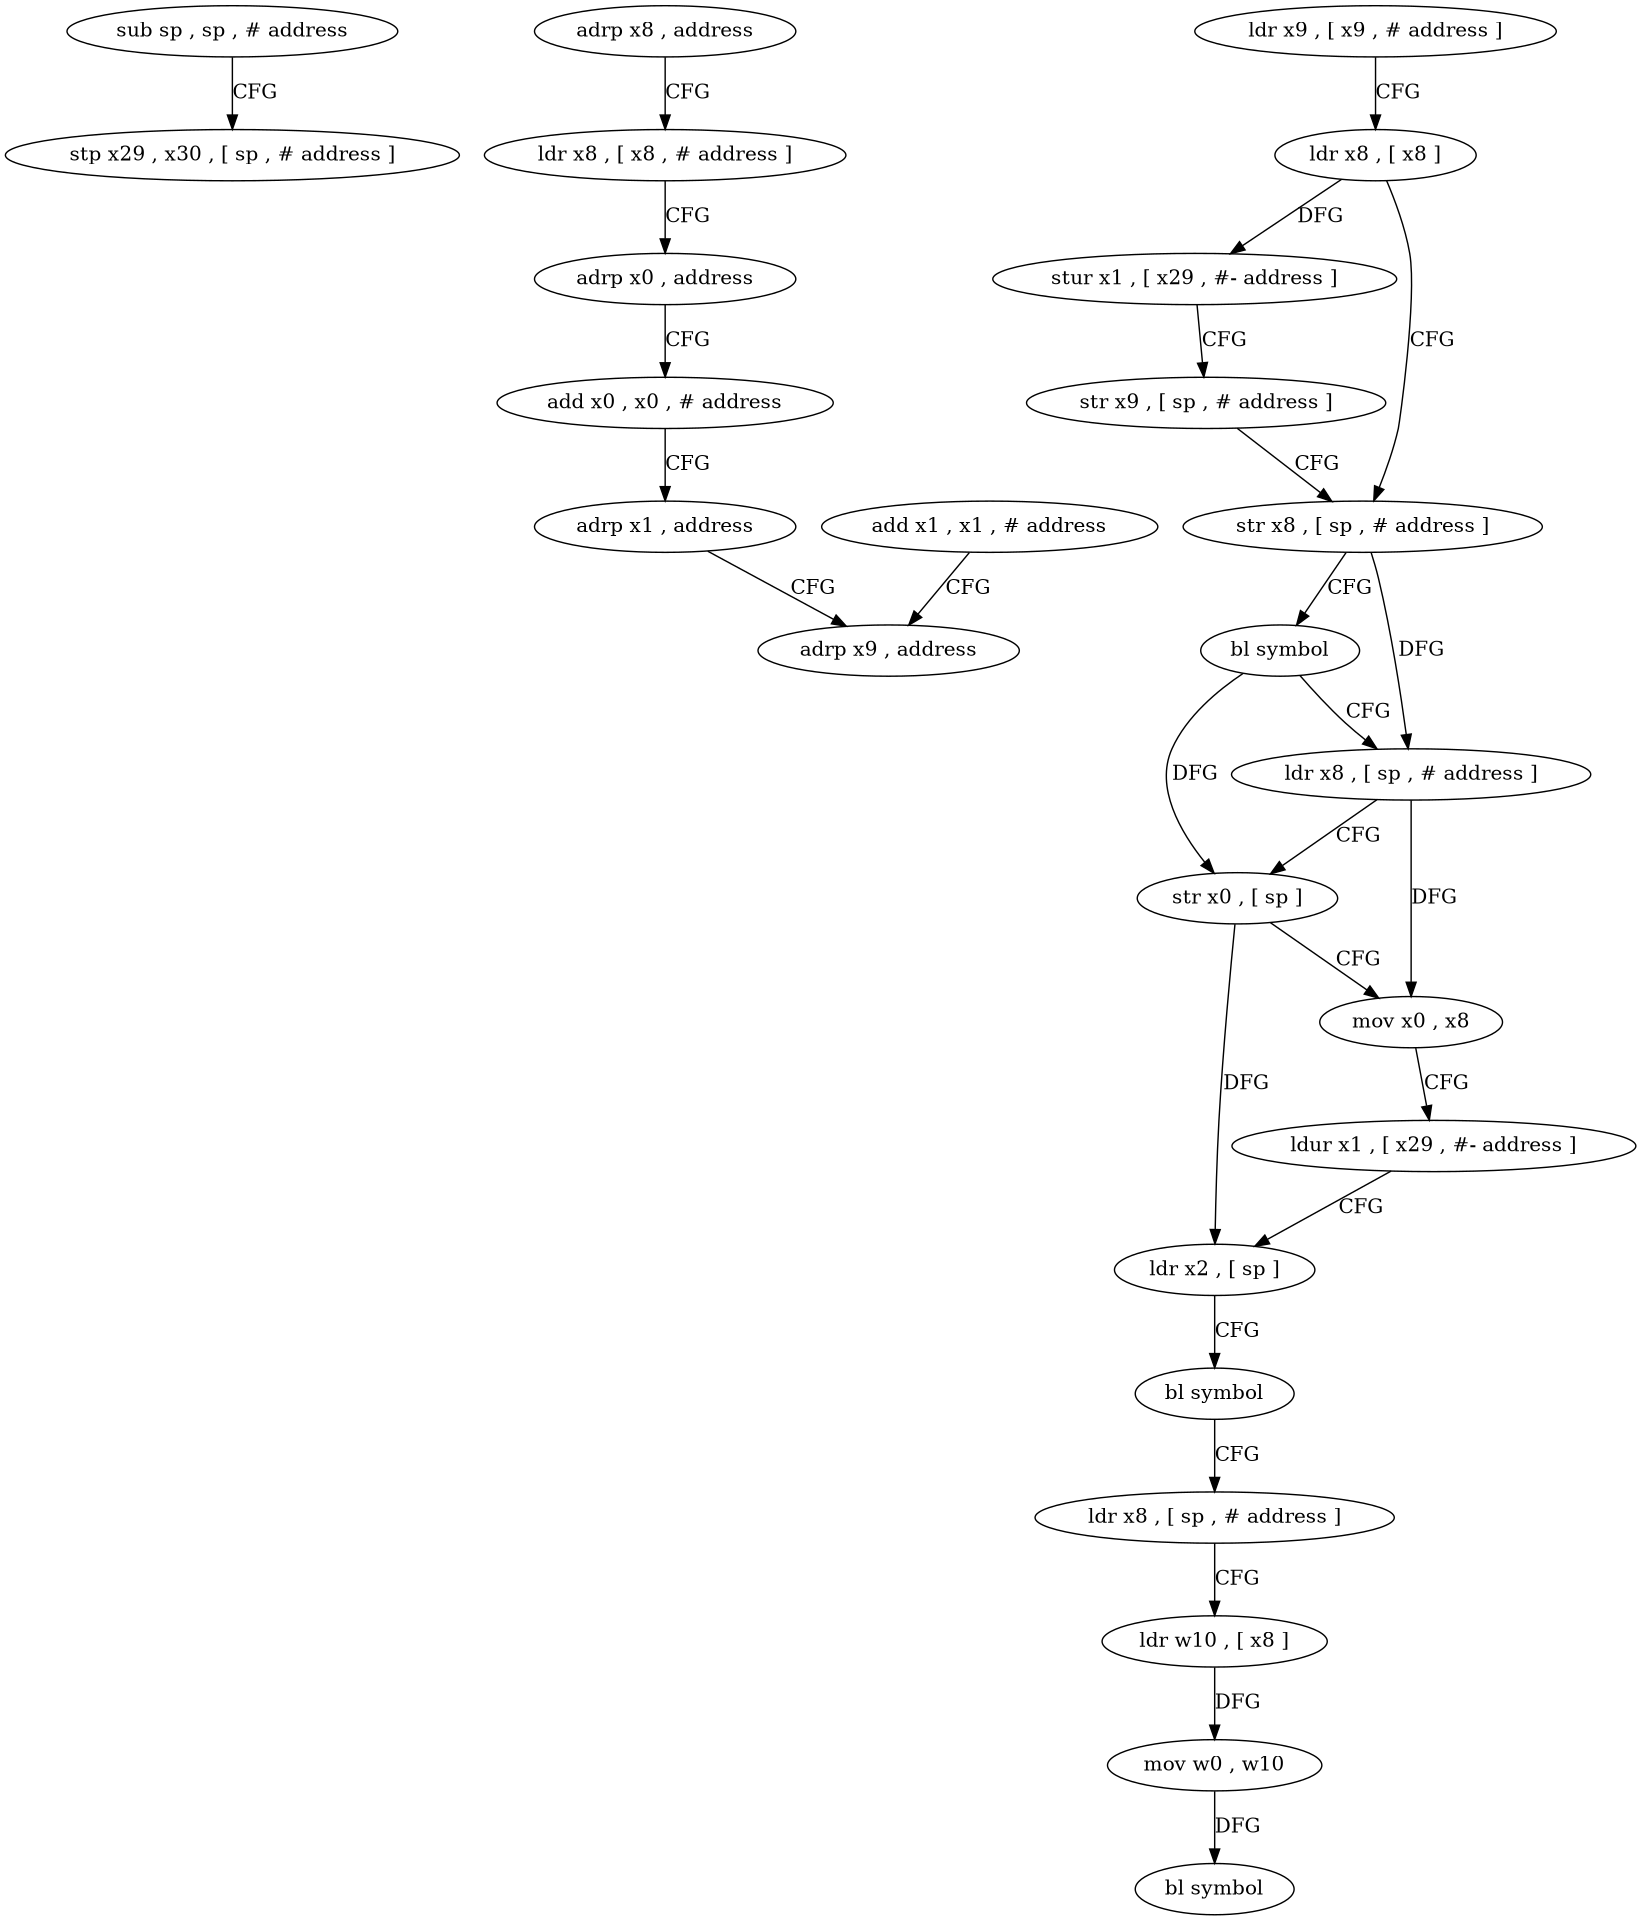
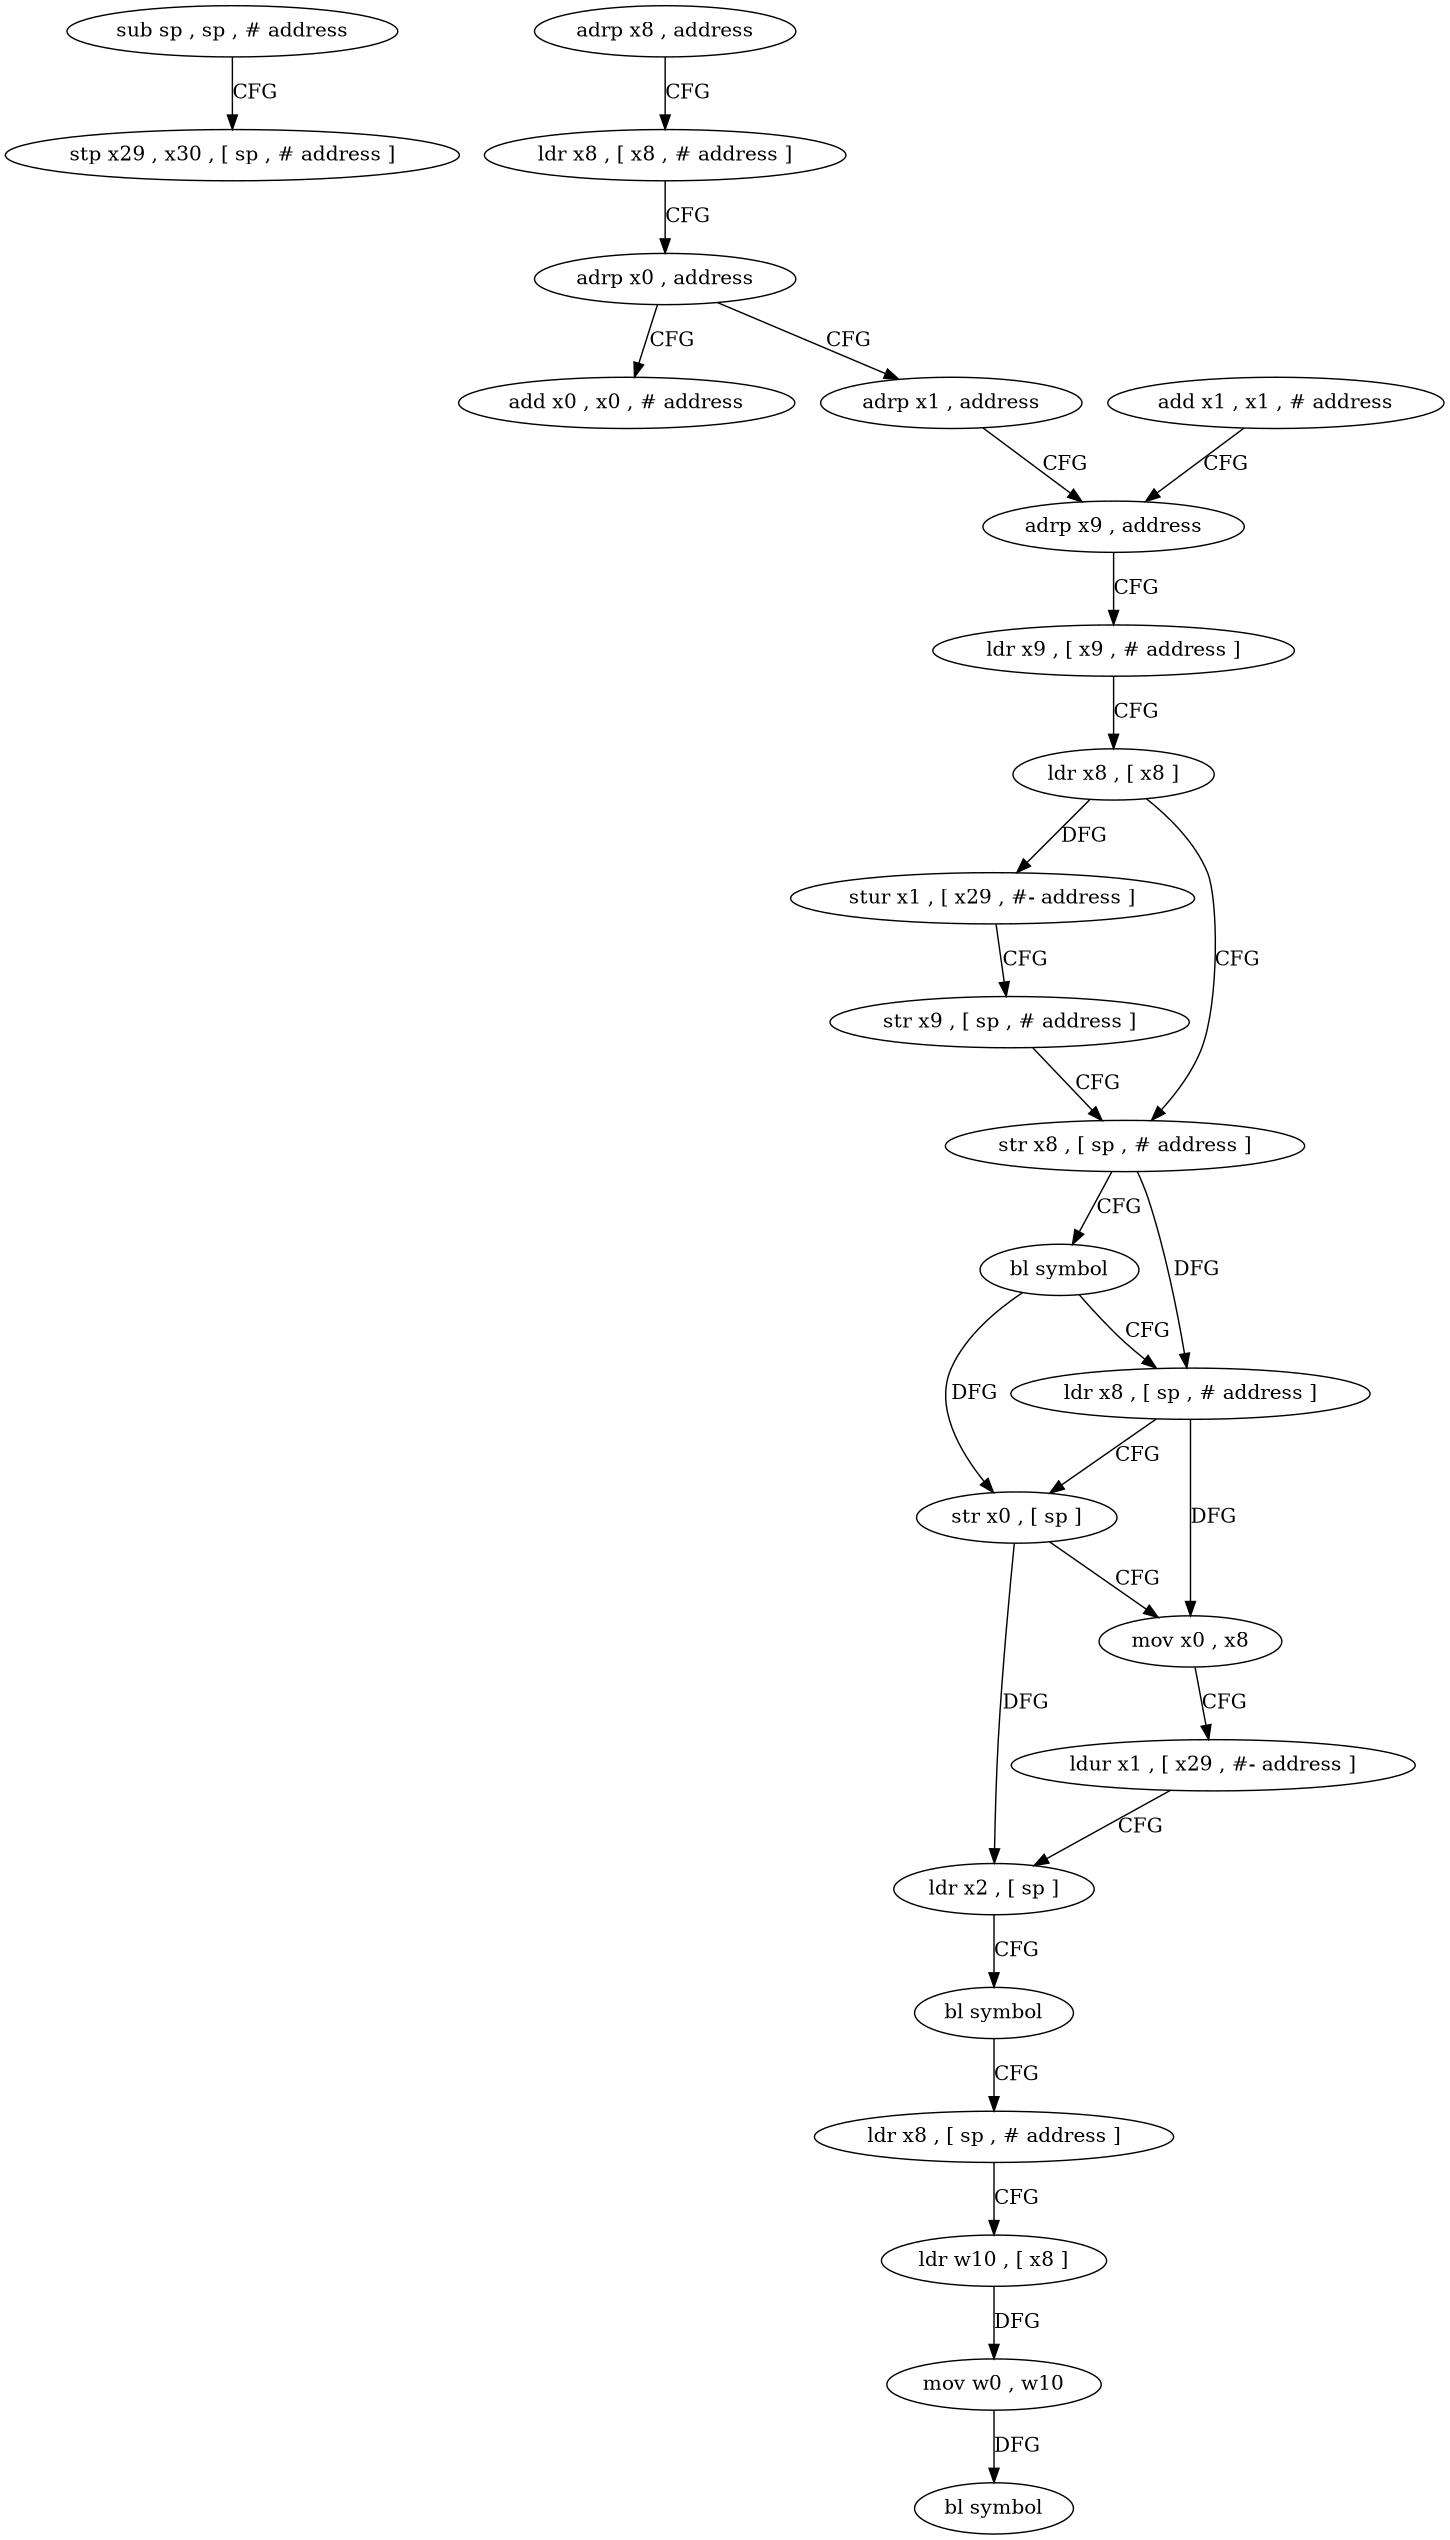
(665, 458) -> (802, 338)
none -> (1114, 582)
